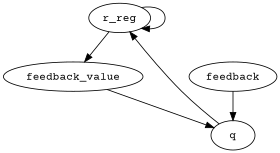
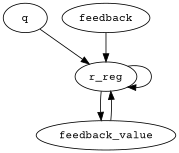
(233, 102) -> (106, 43)
(157, 107) -> (111, 110)
